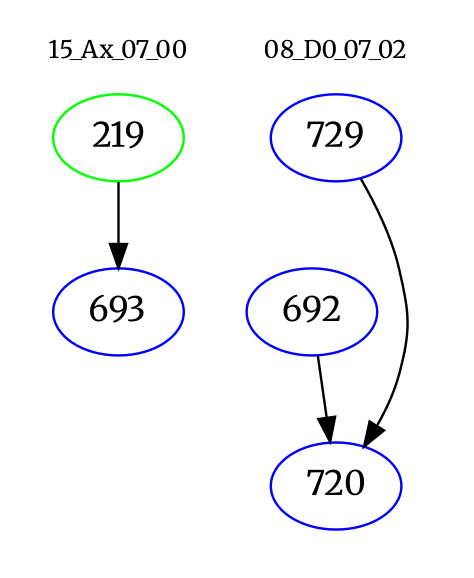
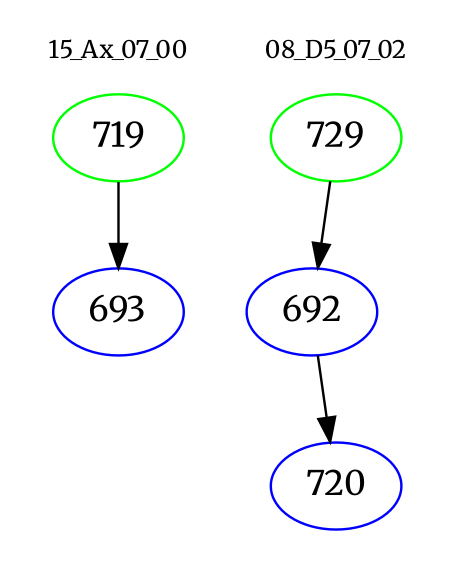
(336, 52) -> (336, 52)
(118, 138) -> (118, 138)
(336, 138) -> (336, 138)
(406, 300) -> (326, 212)
